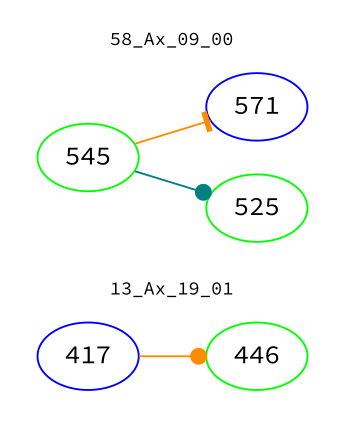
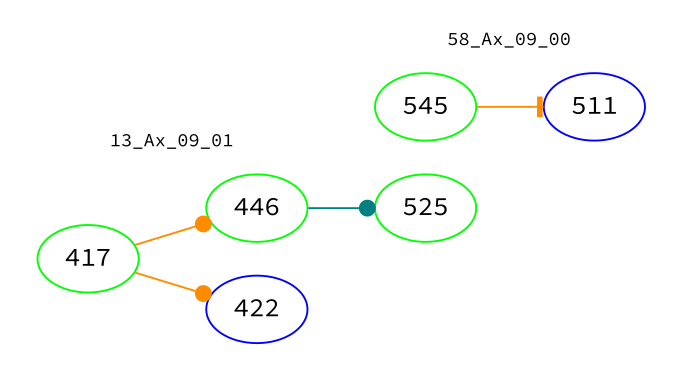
(257, 107) -> (594, 107)
(165, 181) -> (334, 208)
(172, 290) -> (172, 142)
none -> (257, 309)
(88, 356) -> (88, 259)
